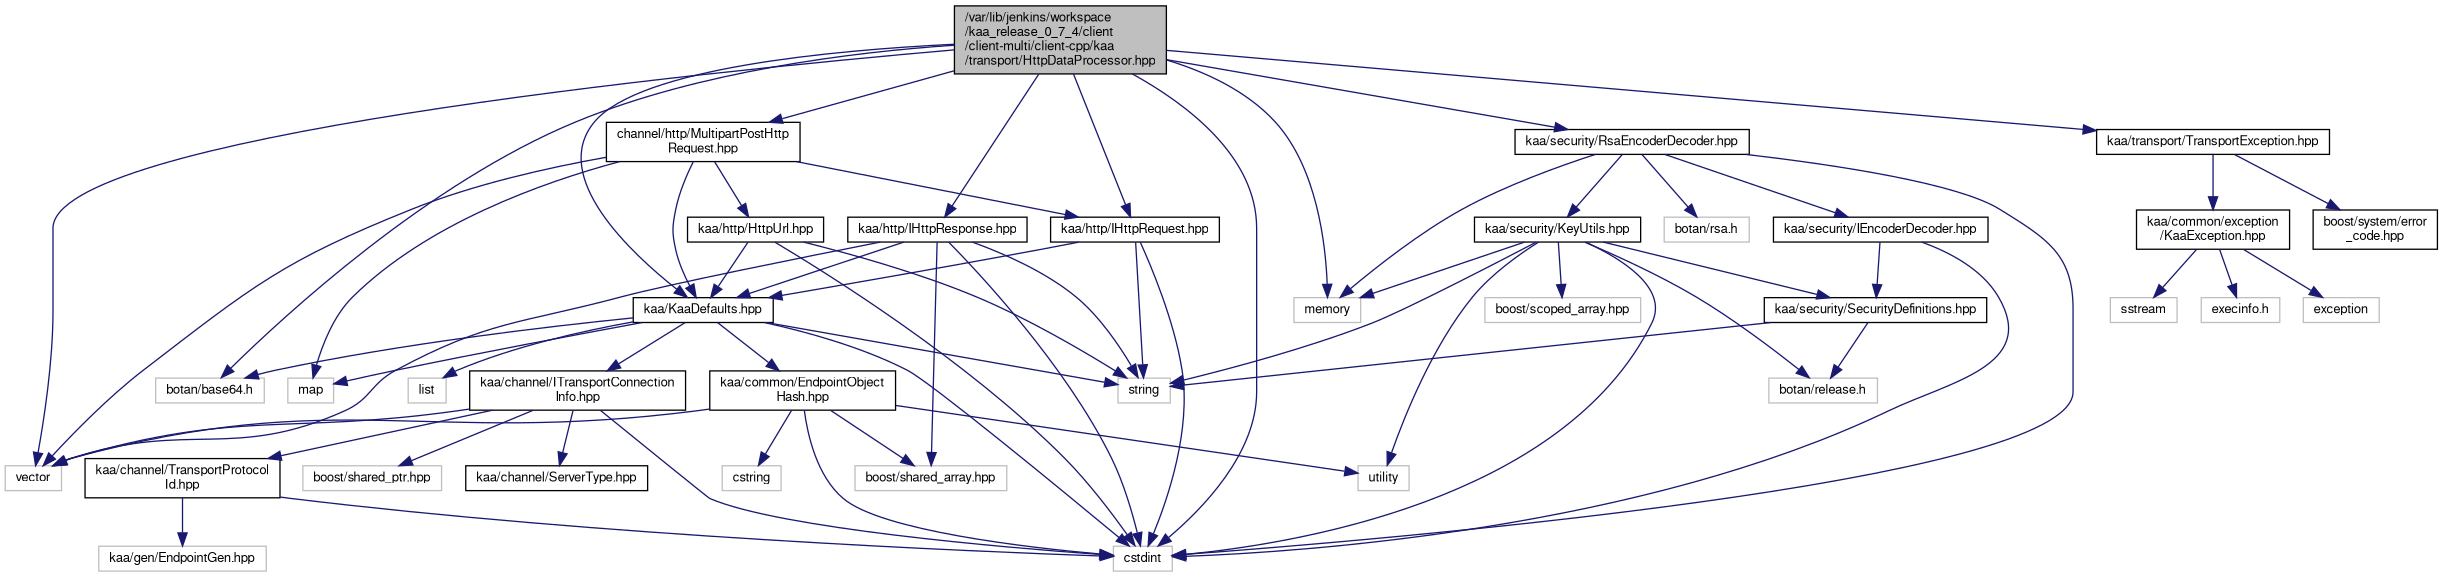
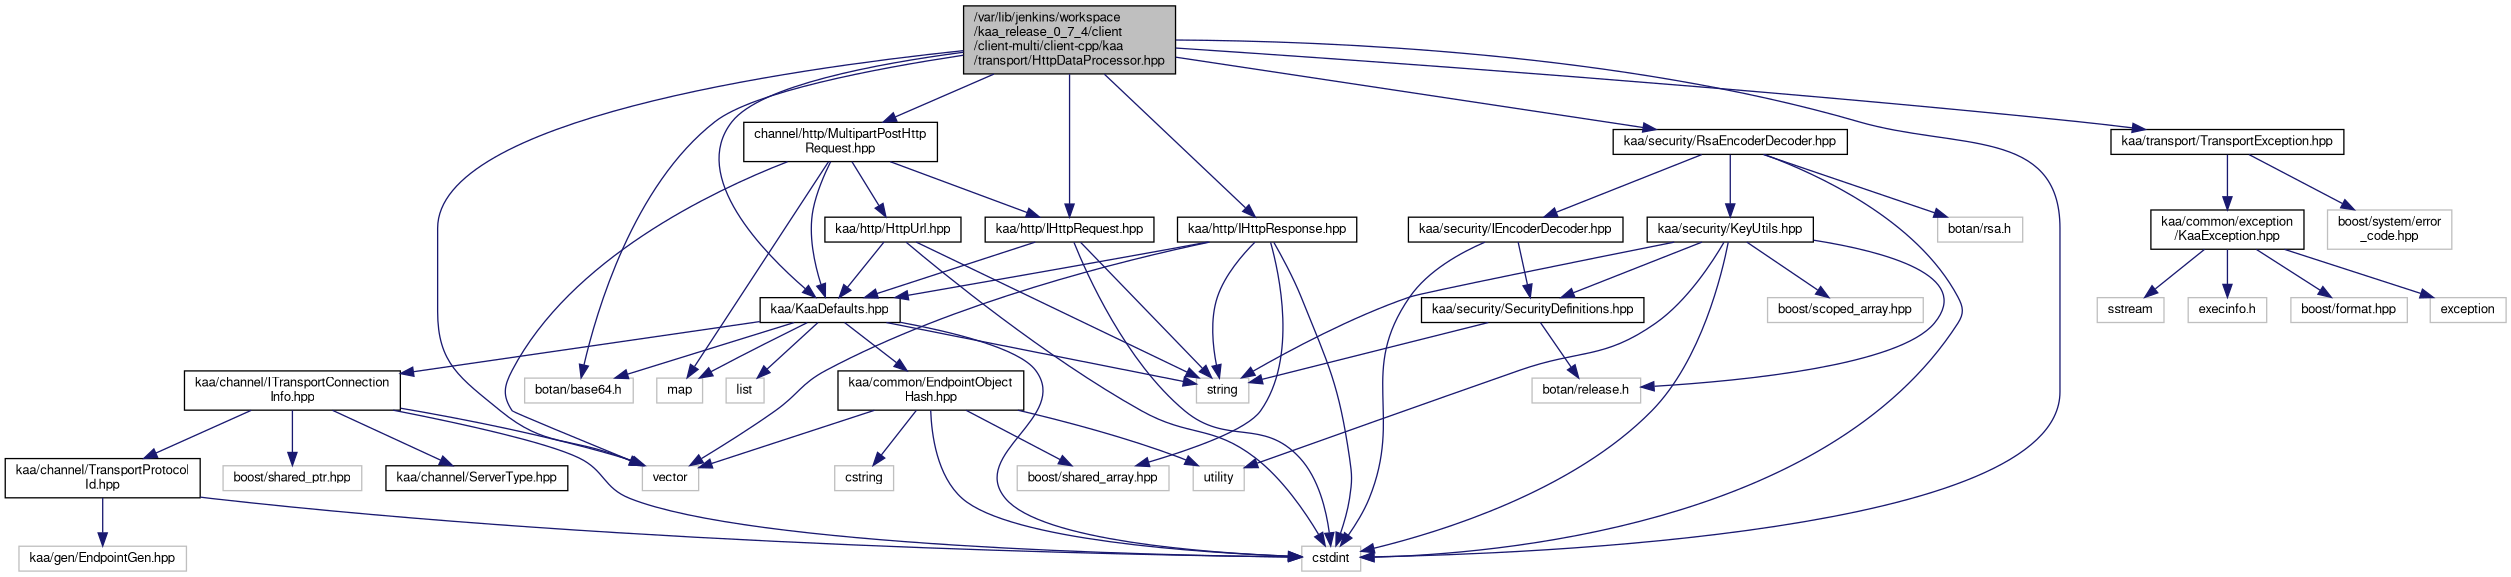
(2375, 230) -> (2390, 230)
(1327, 310) -> none
none -> (2349, 310)
